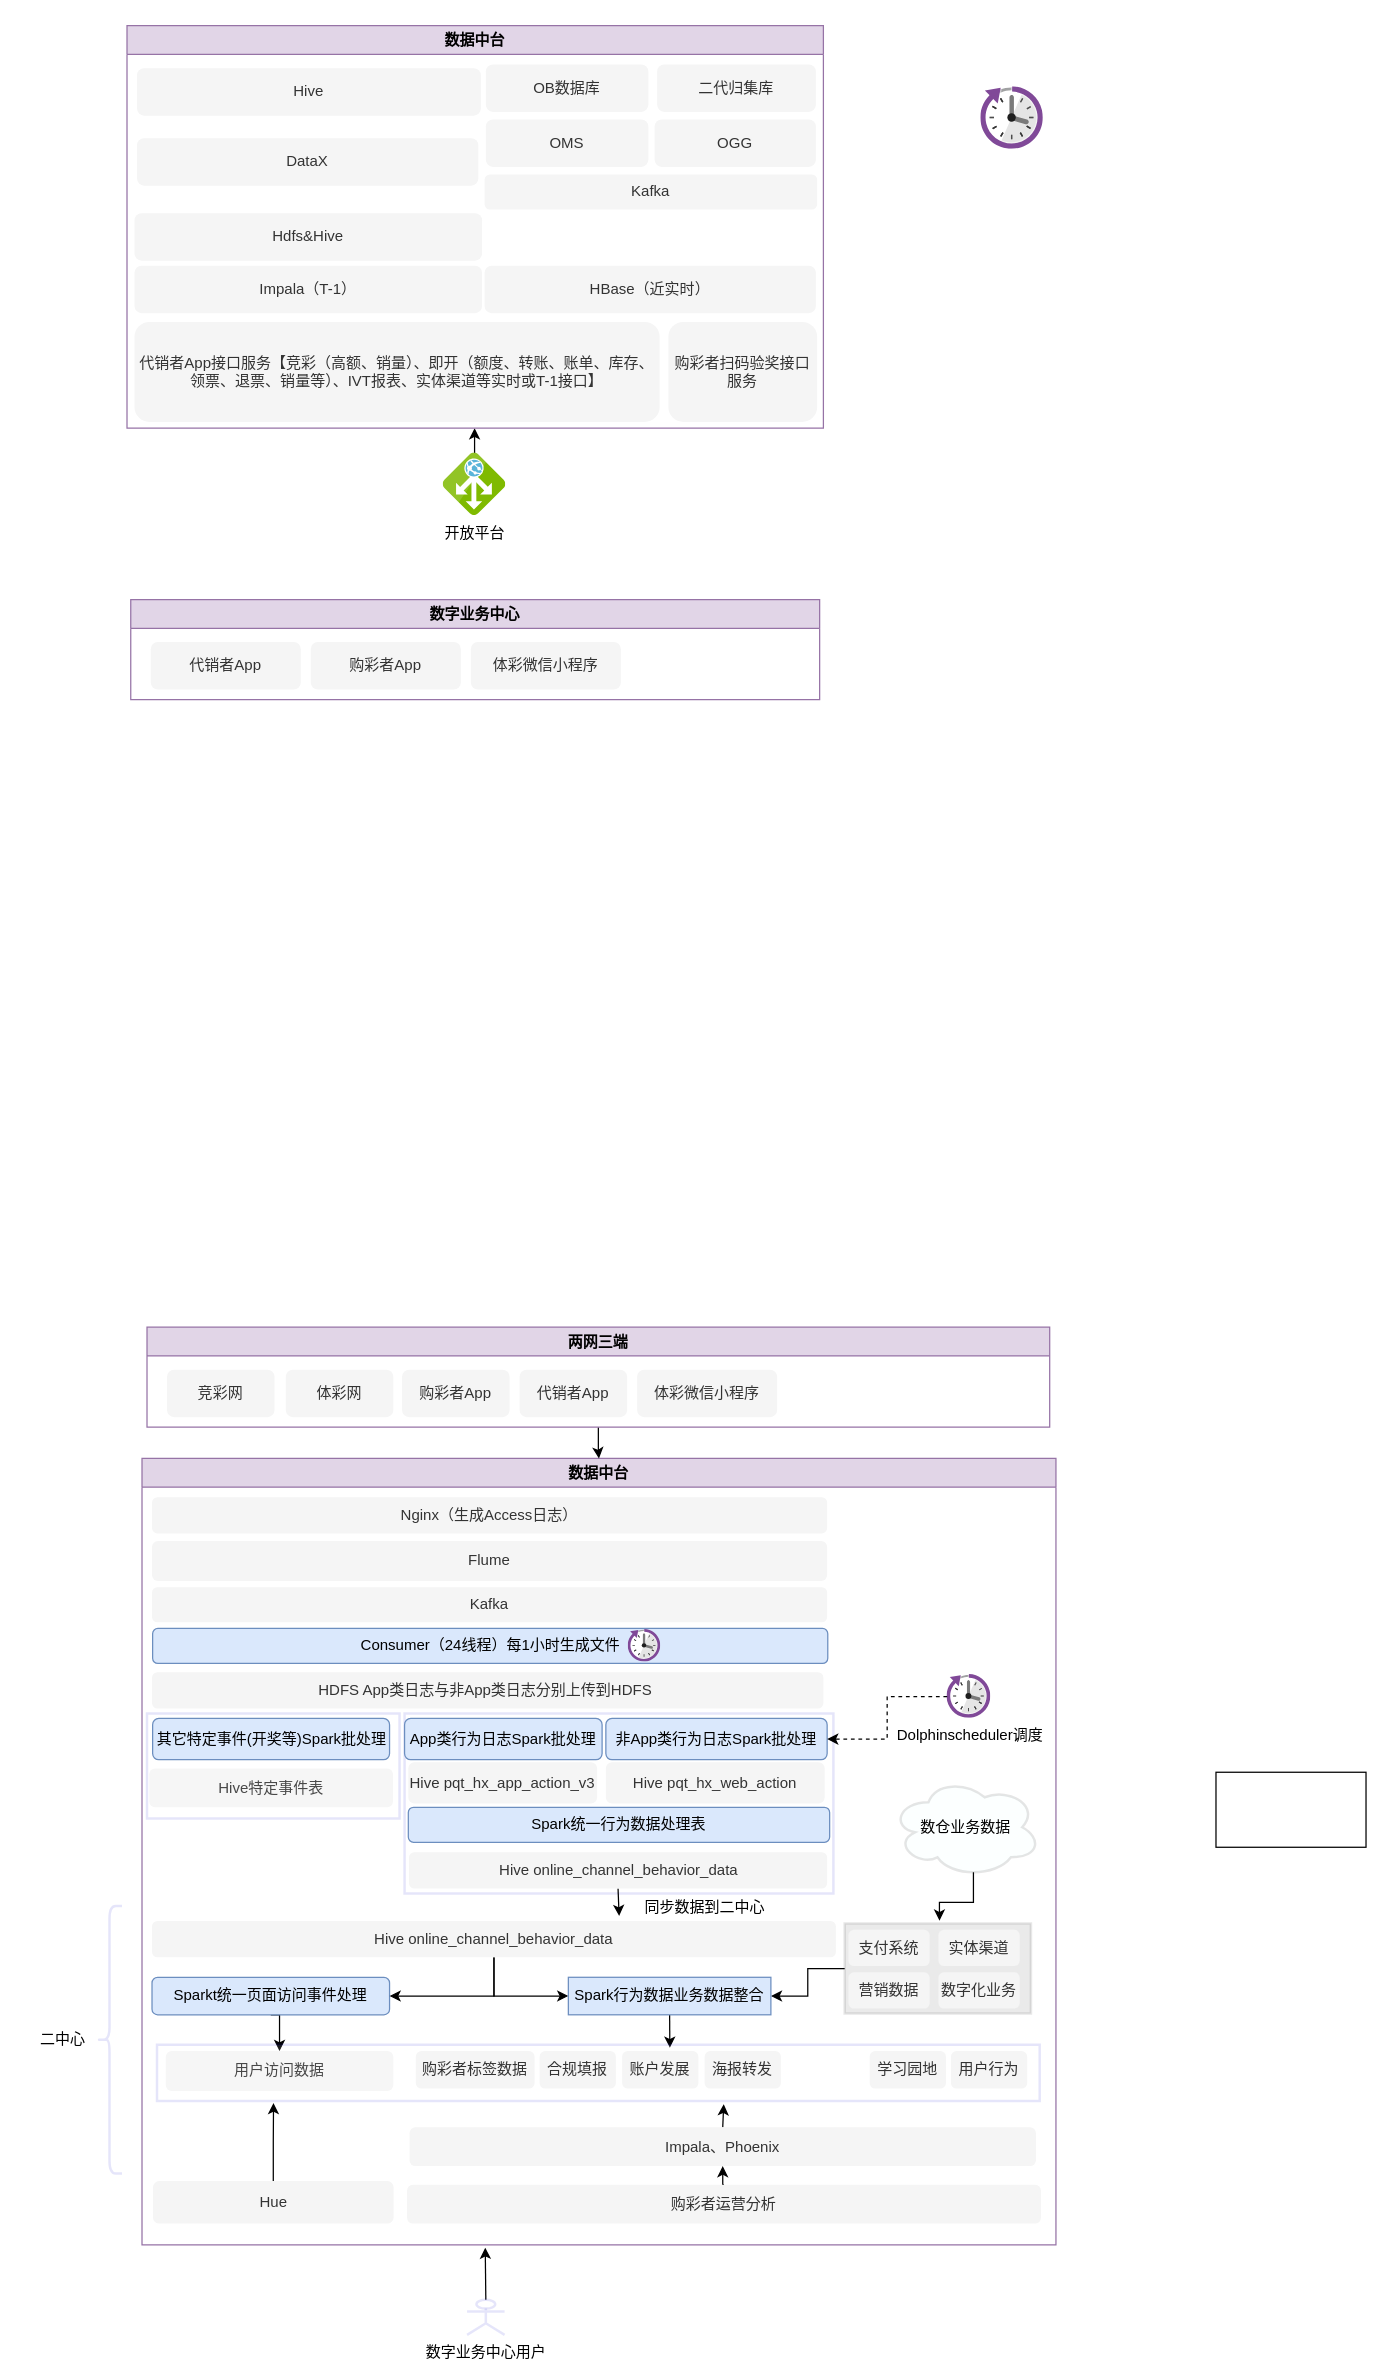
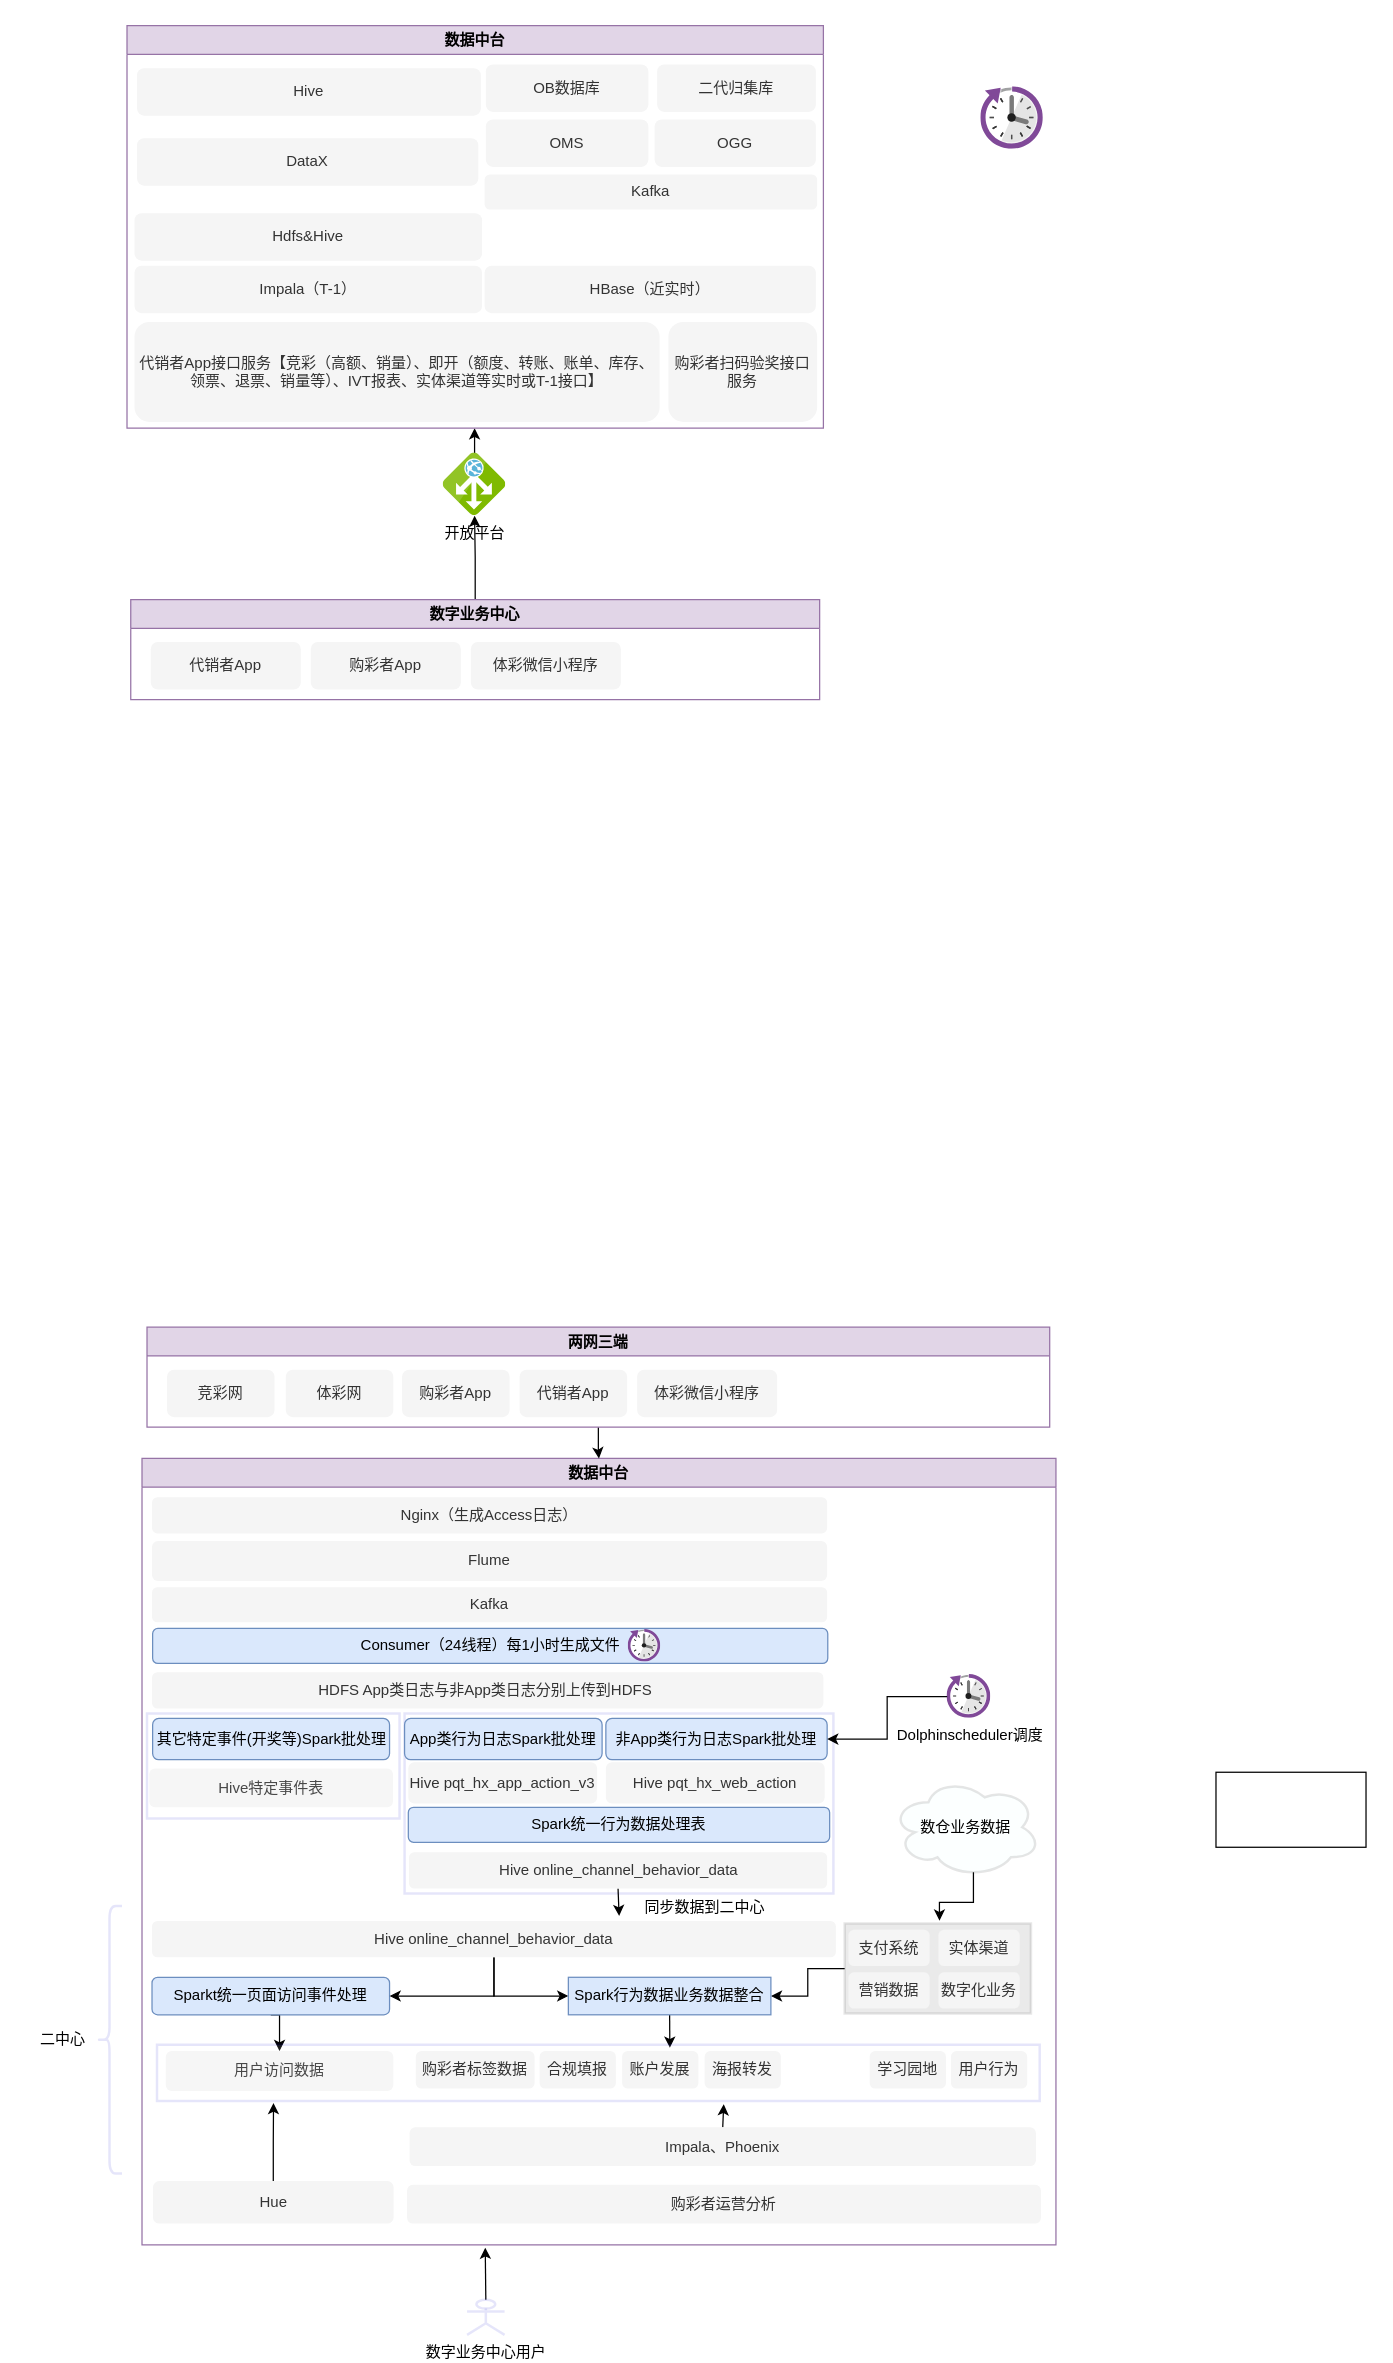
none -> (475, 562)
(887, 1713) -> (887, 1713)
(723, 2180) -> none
